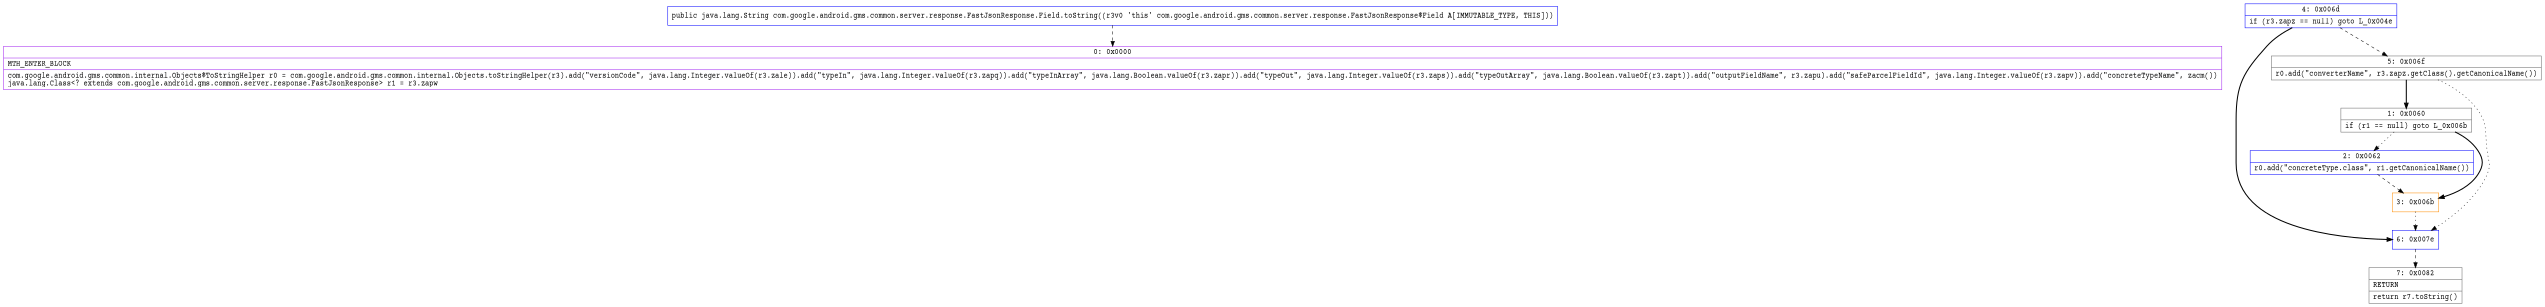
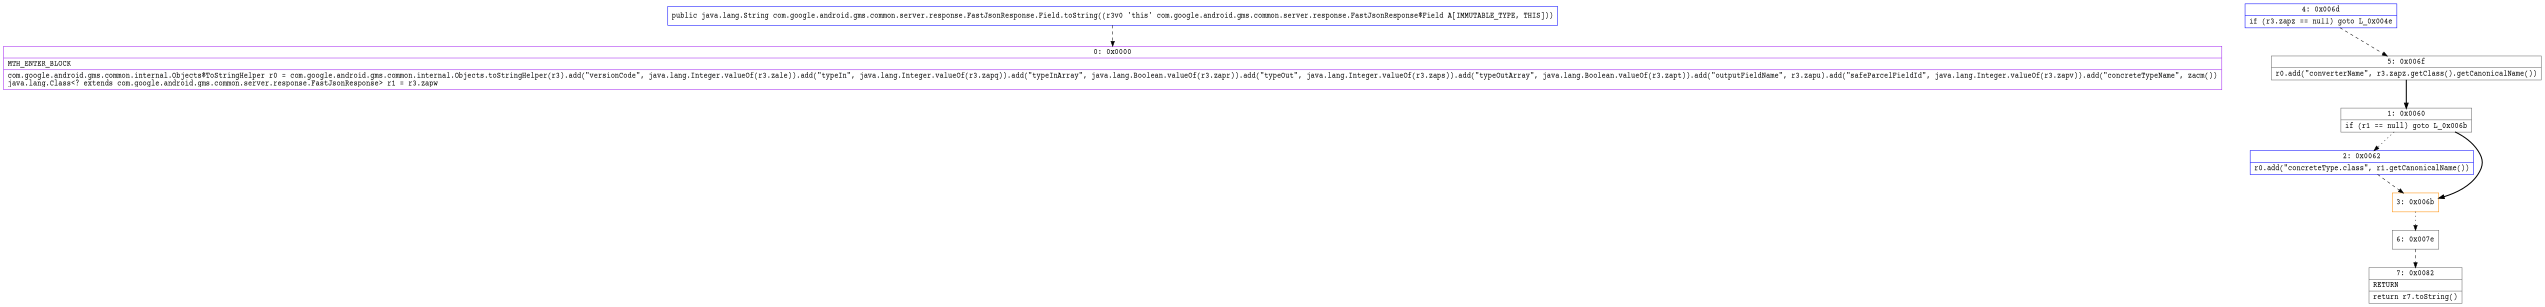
(2488, 154) -> none
(2239, 177) -> none
(2416, 240) -> (2416, 240)
